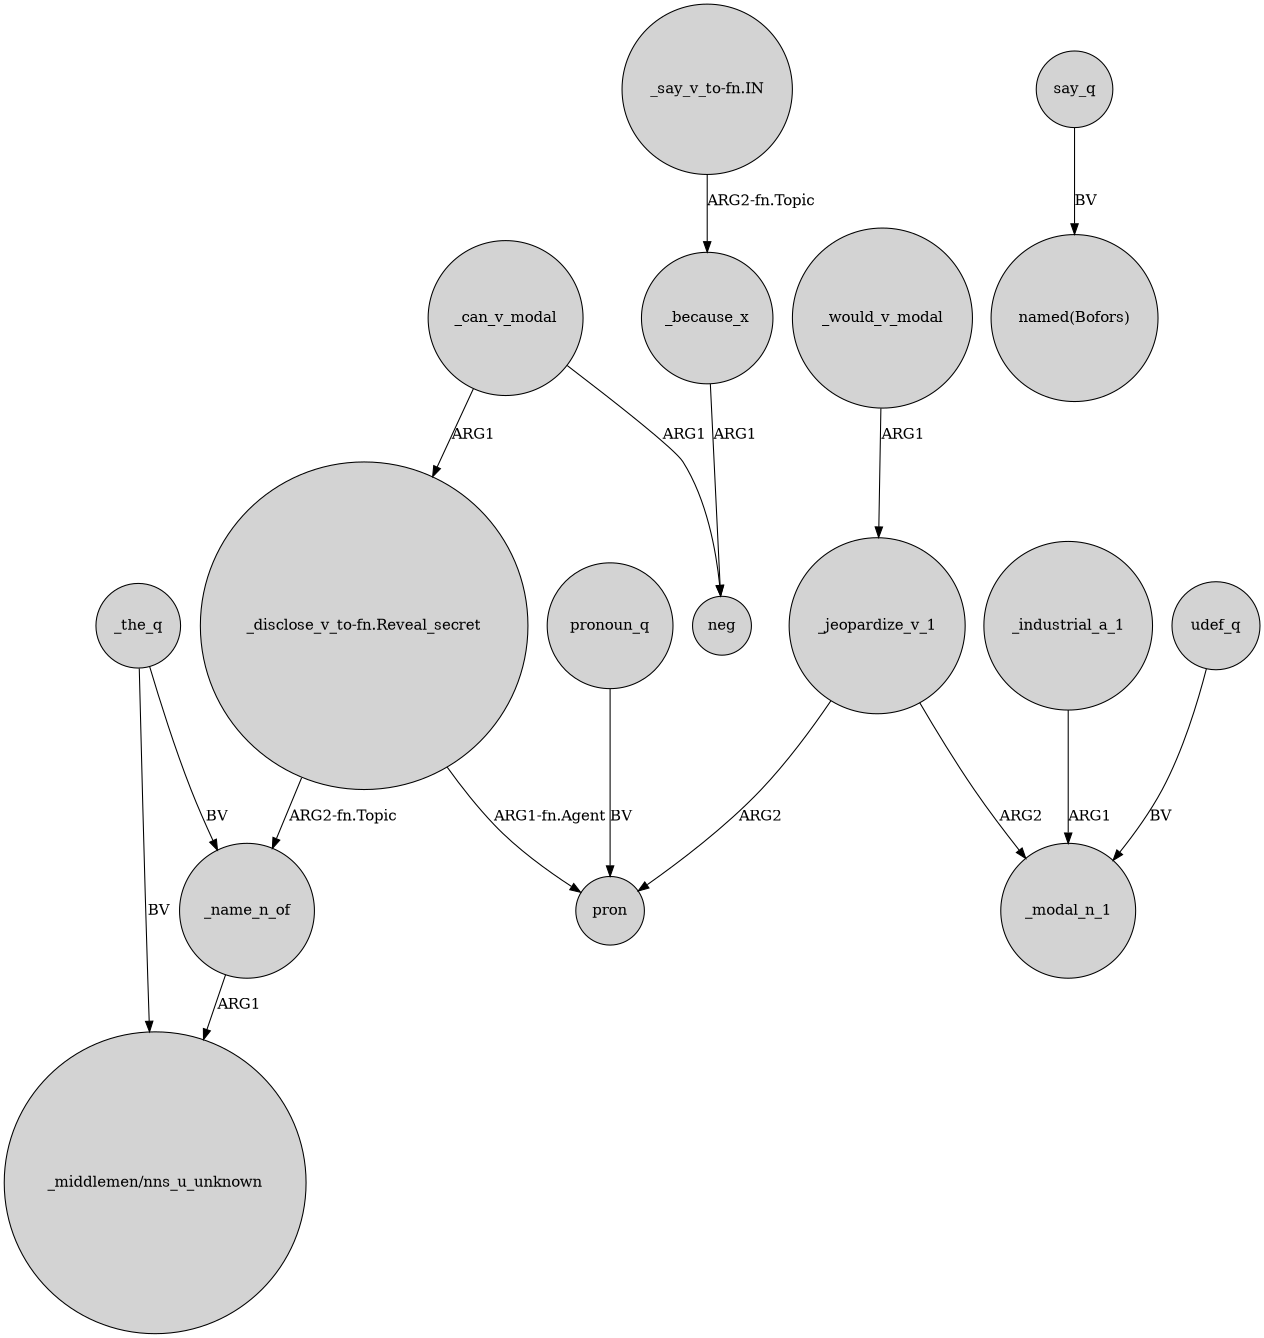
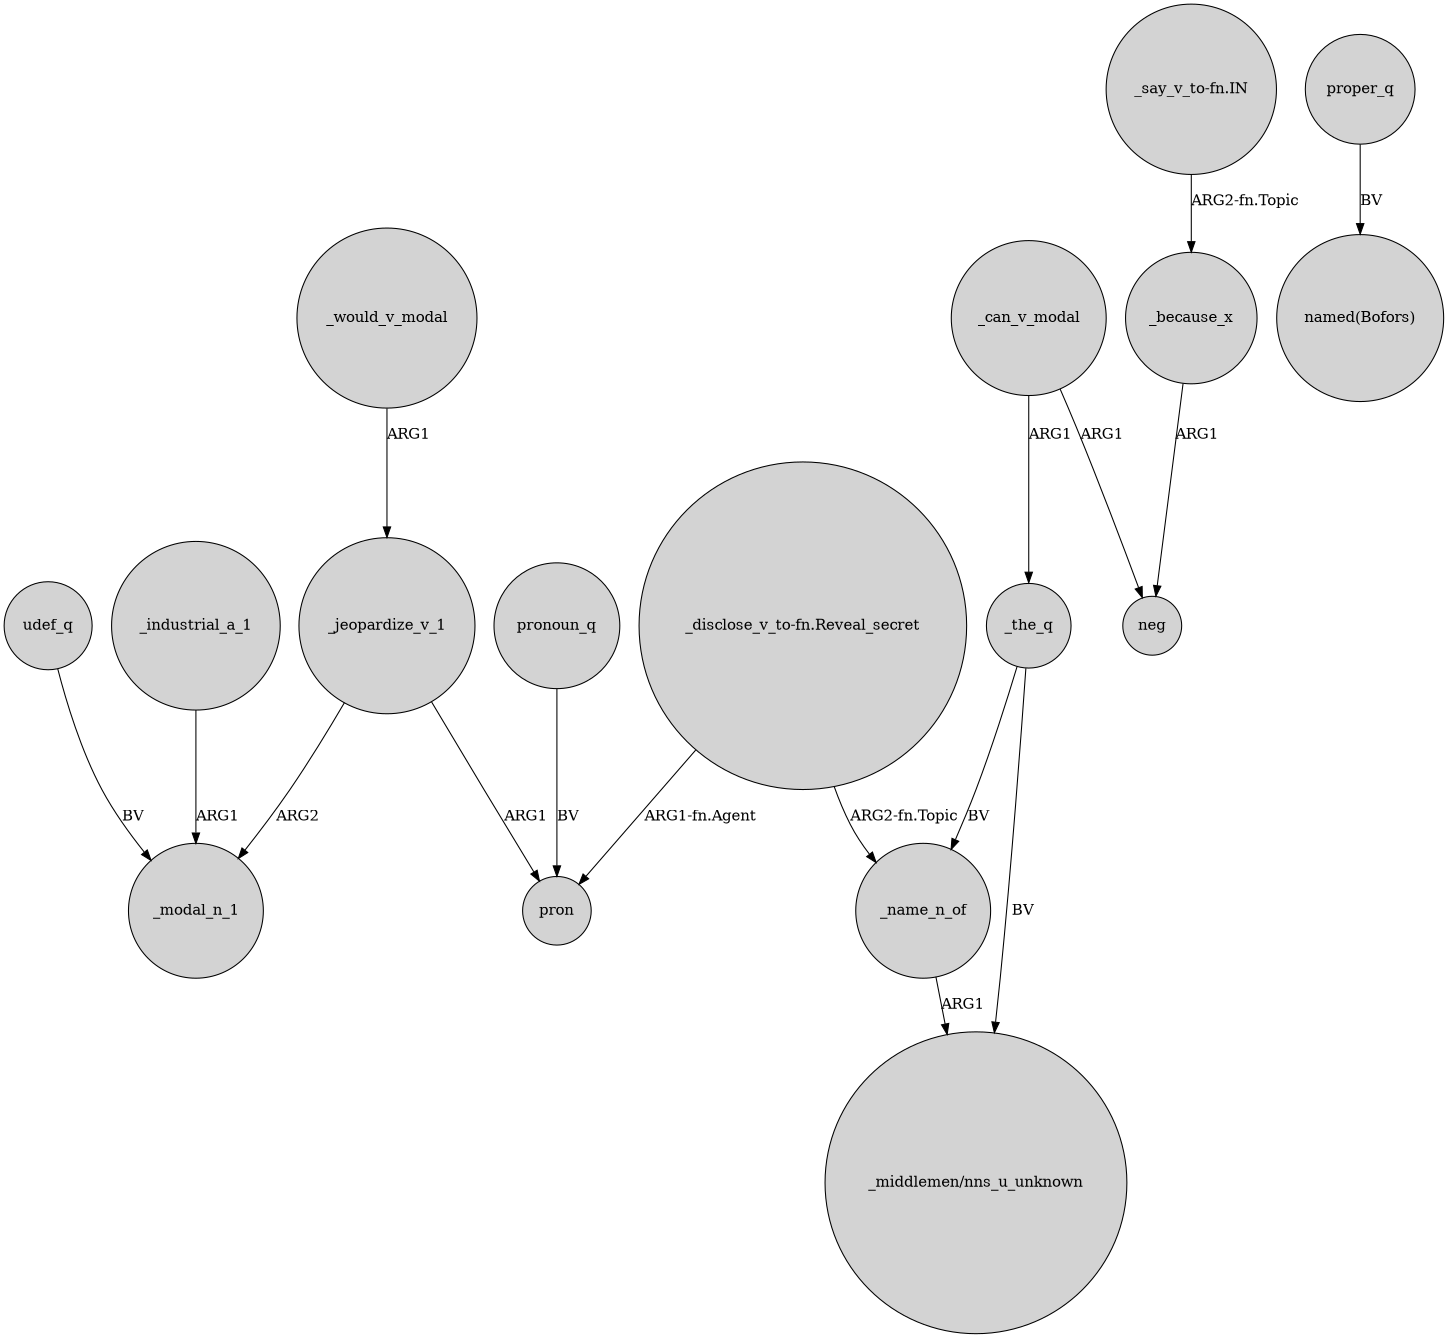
(1075, 89) -> (1360, 89)
(455, 428) -> (1029, 484)
(761, 817) -> (526, 817)
